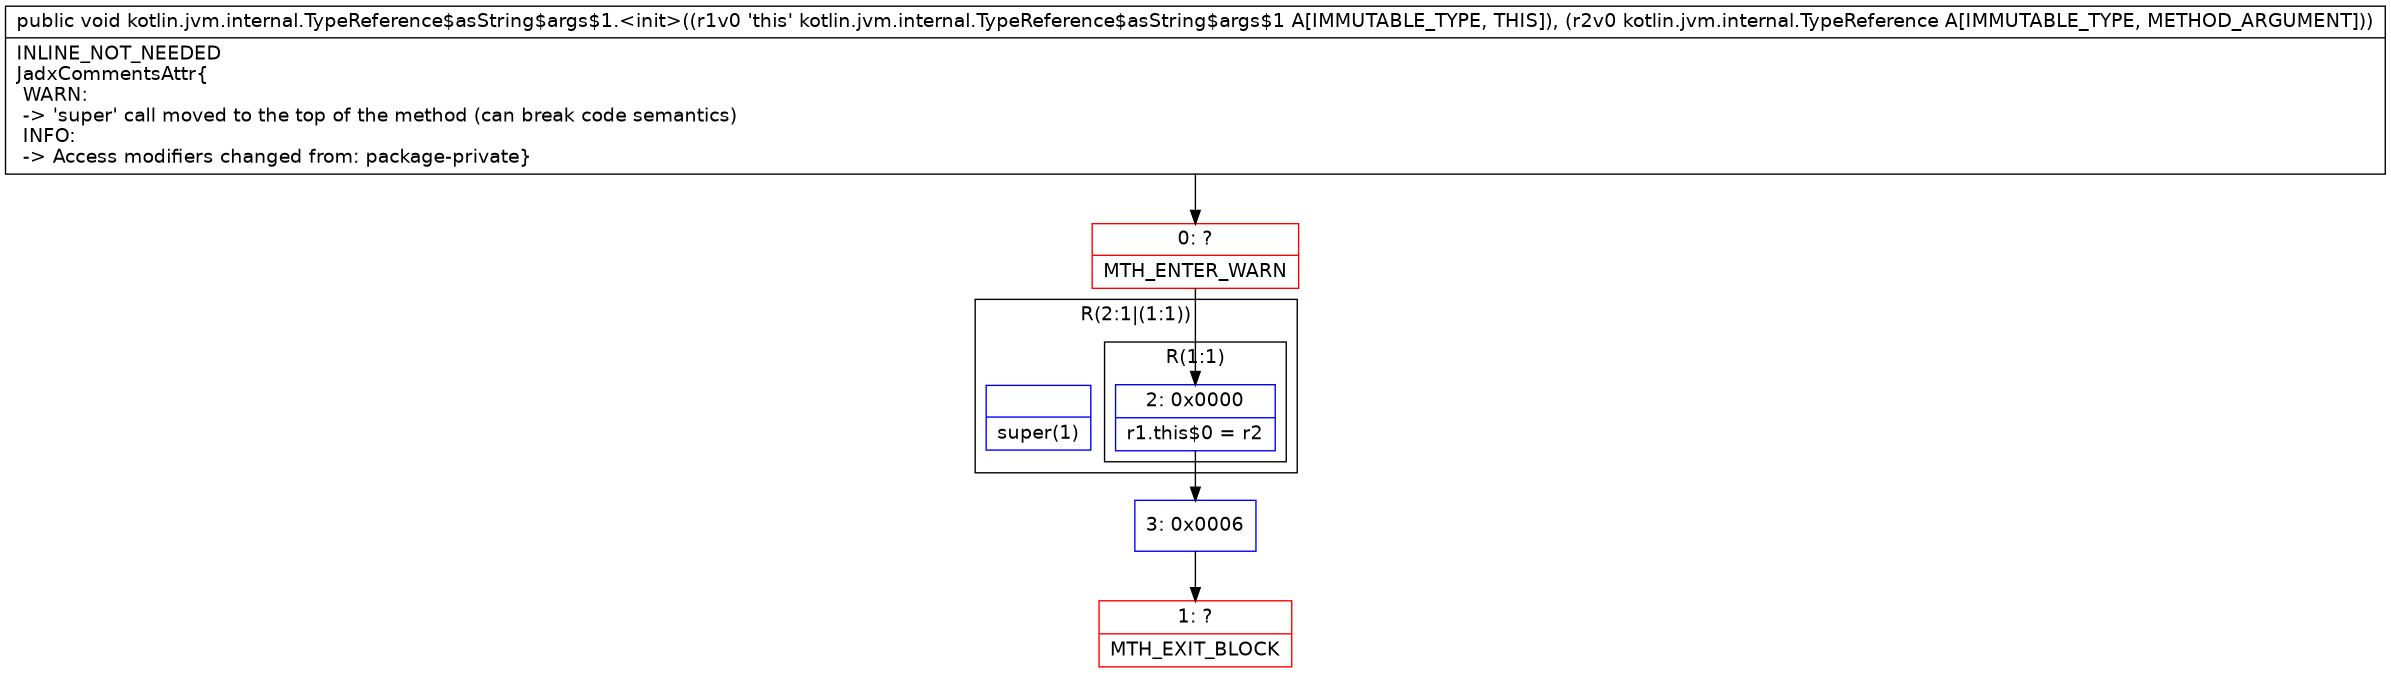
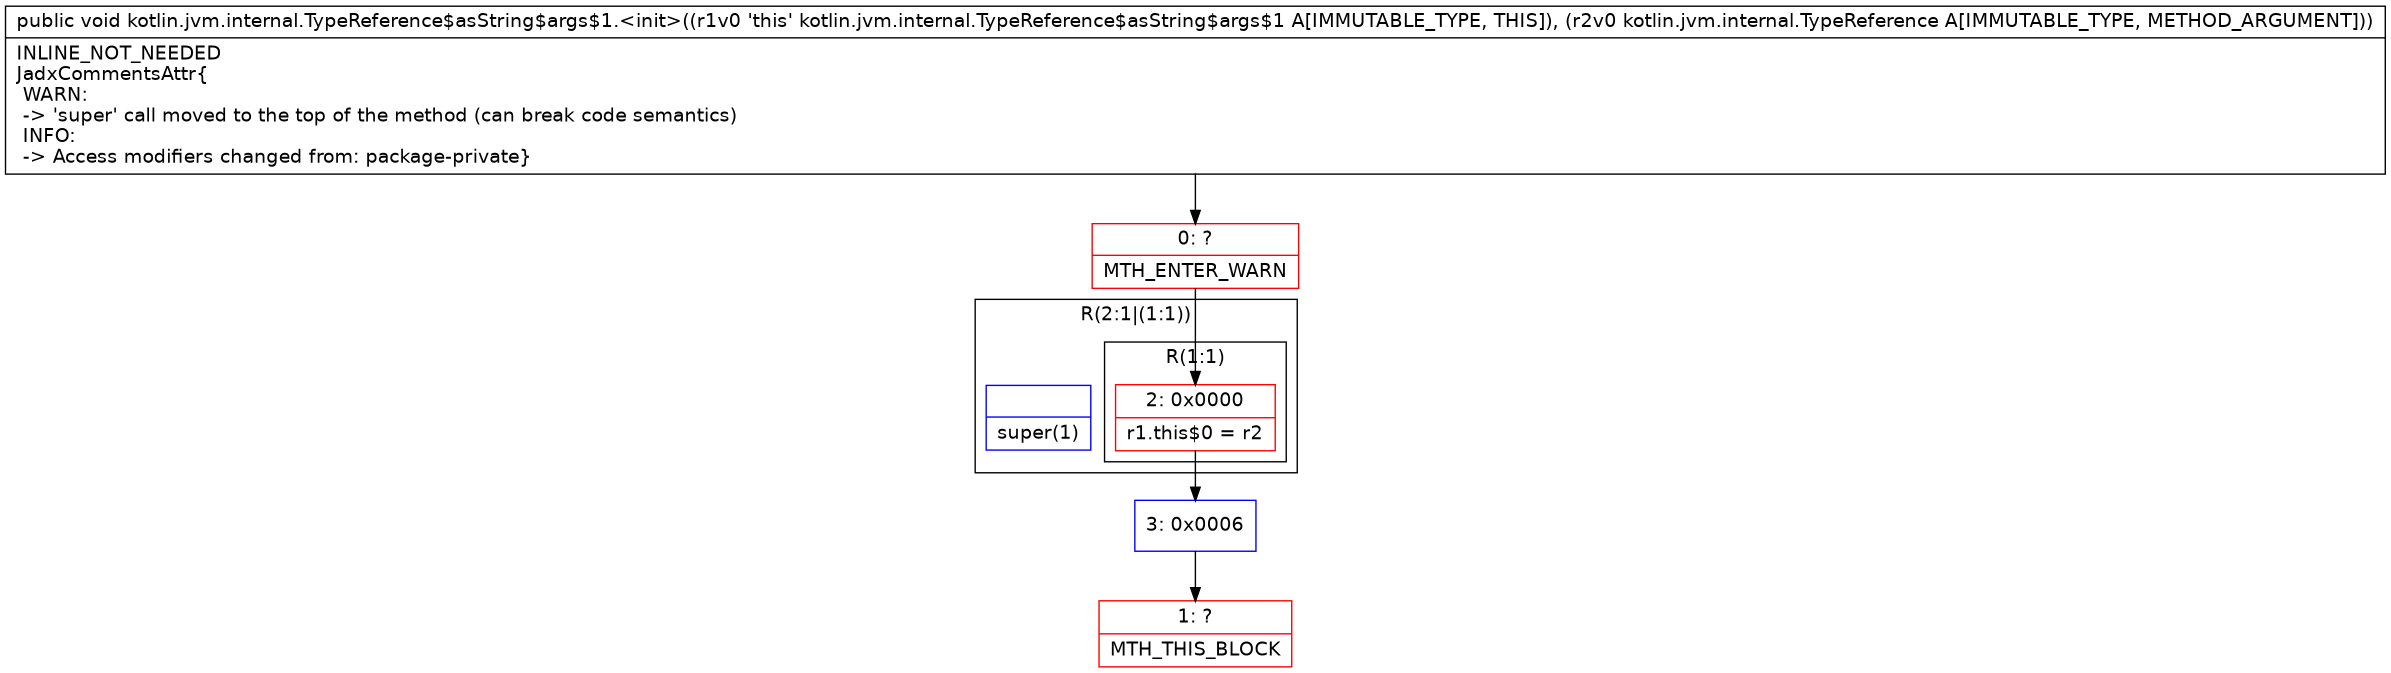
(1195, 418) -> (1195, 418)
(1195, 650) -> (1195, 650)
